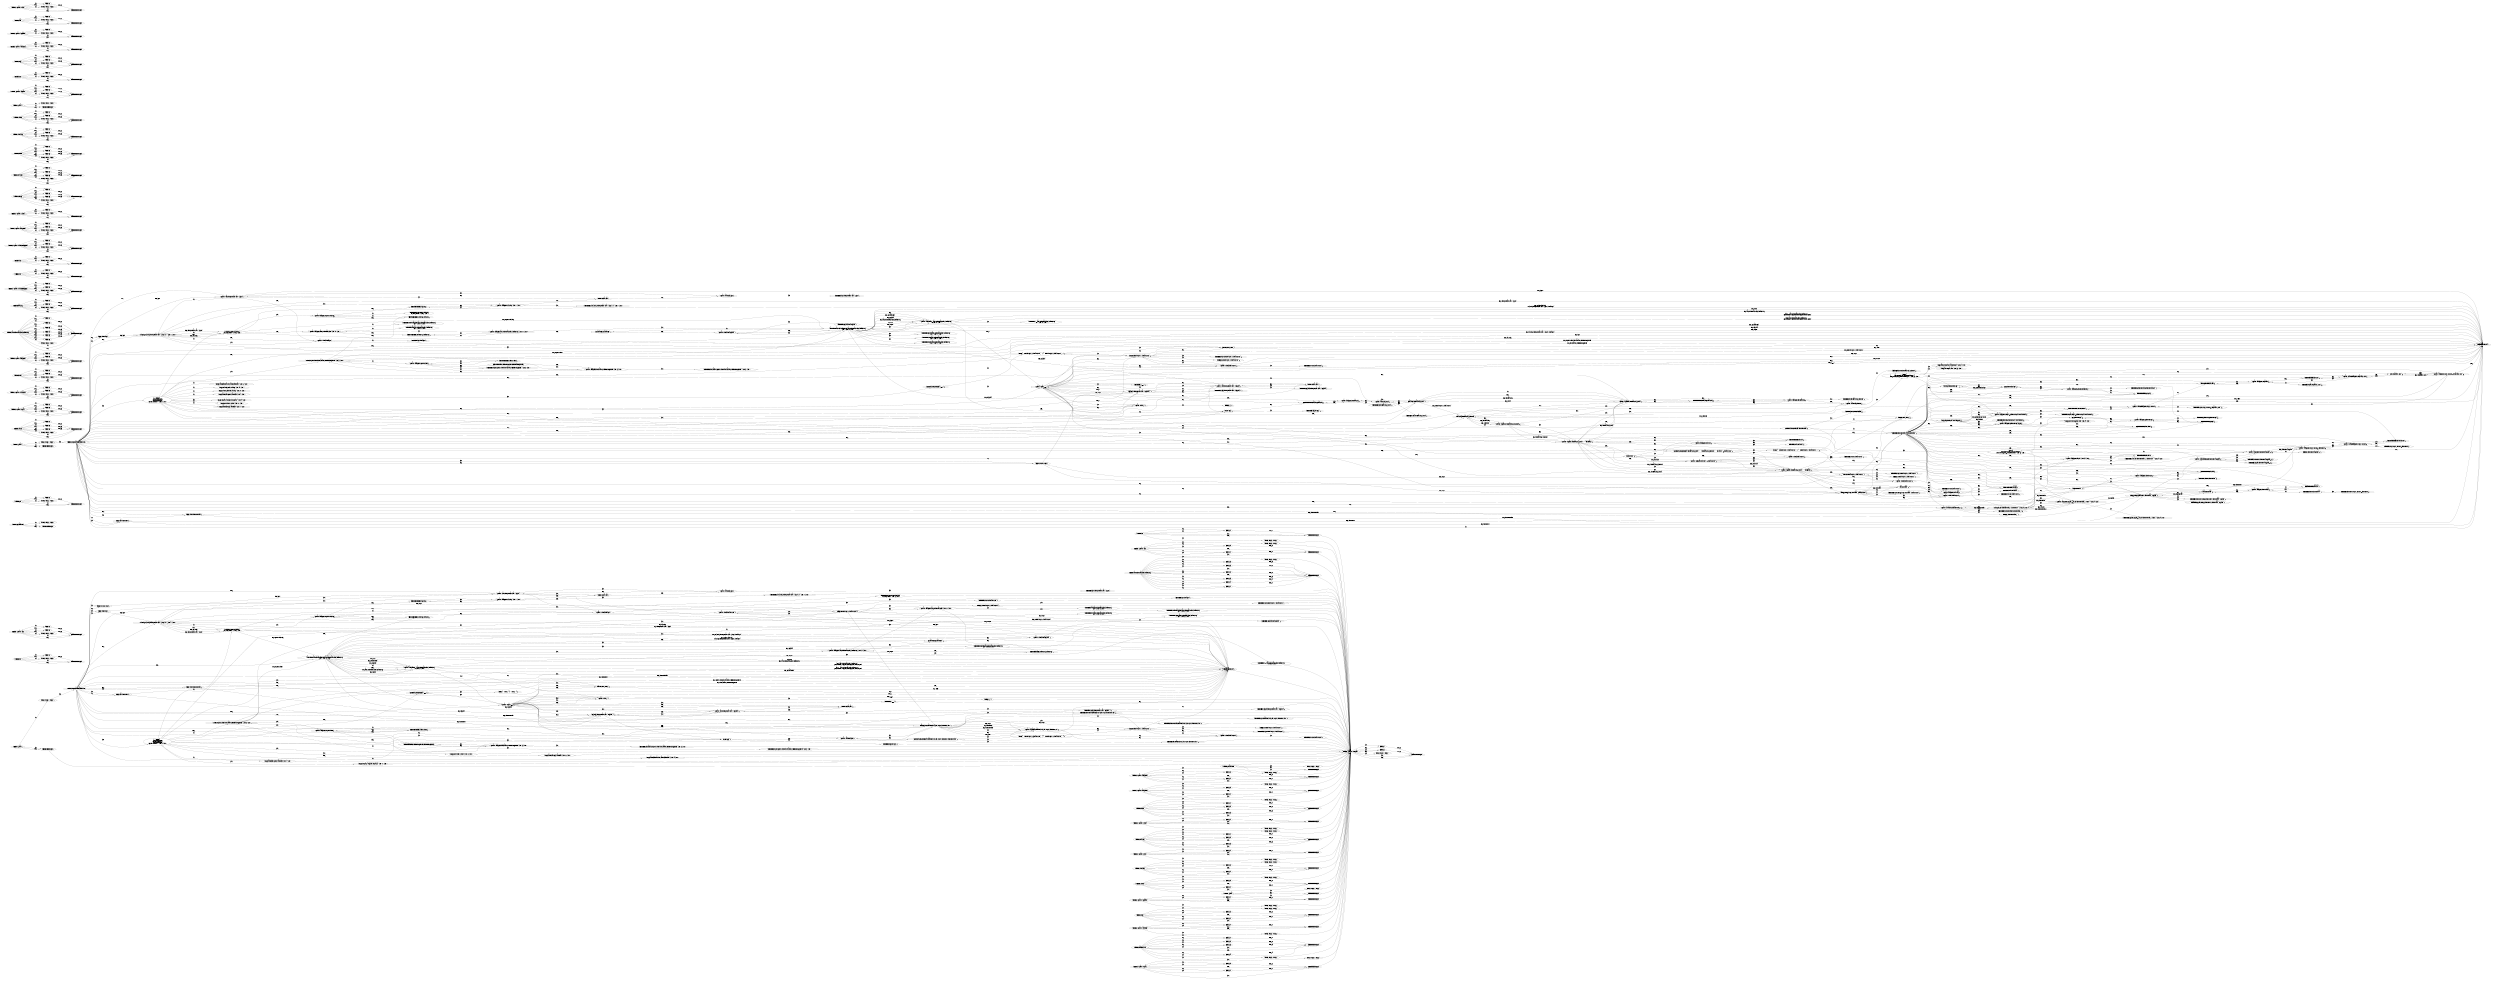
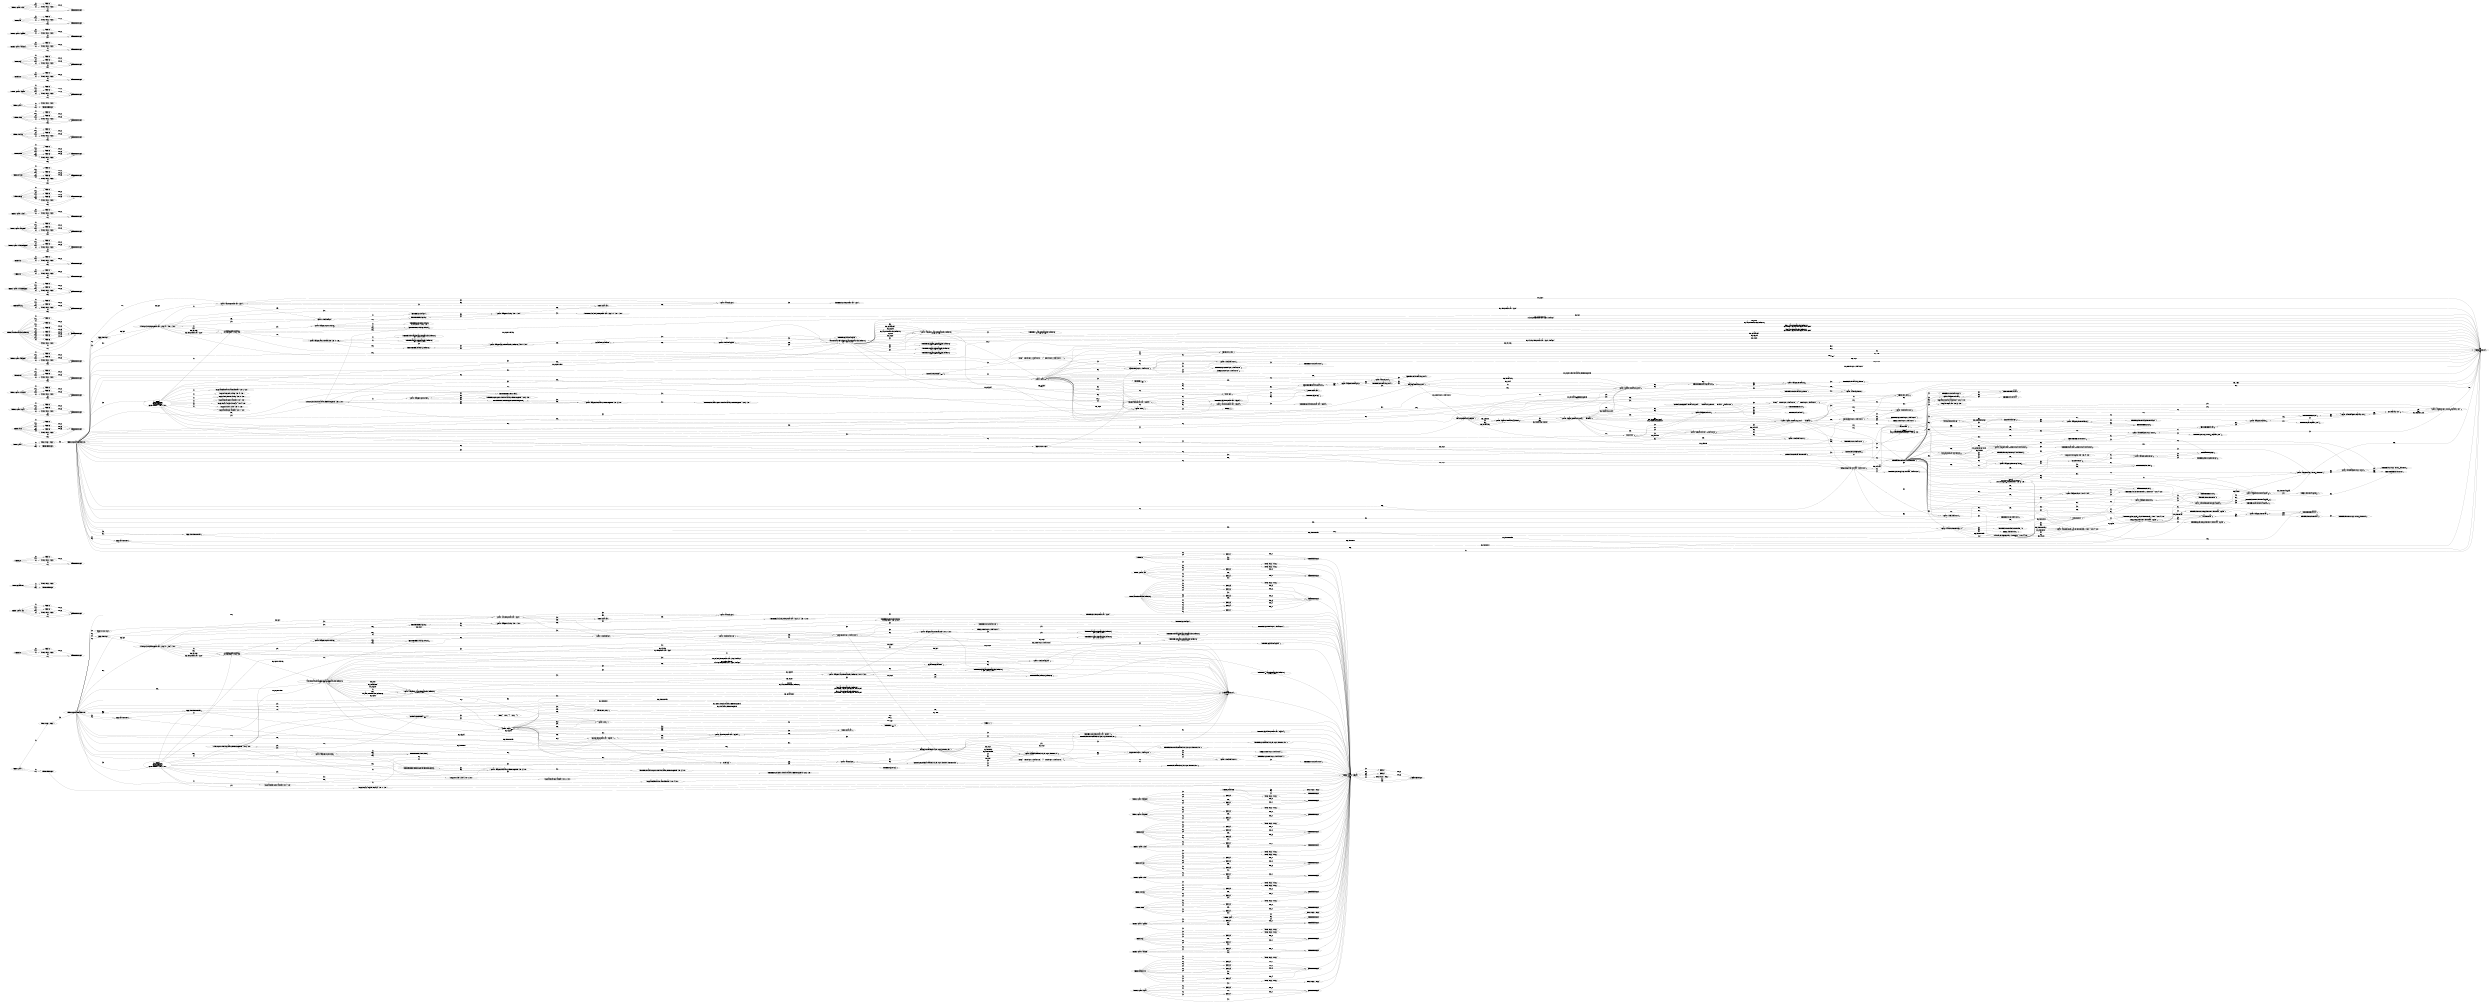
(1875, 384) -> (1827, 392)
(2237, 485) -> (2236, 492)
